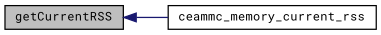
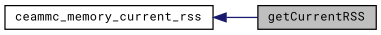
(152, 17) -> (242, 17)
